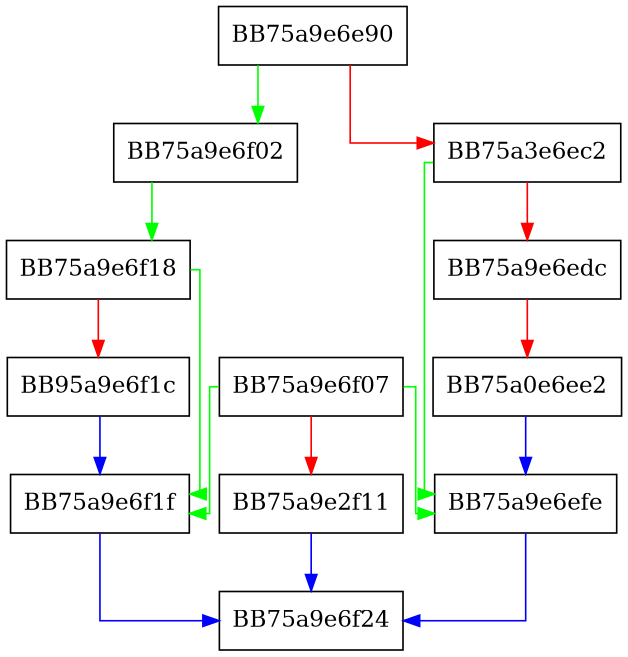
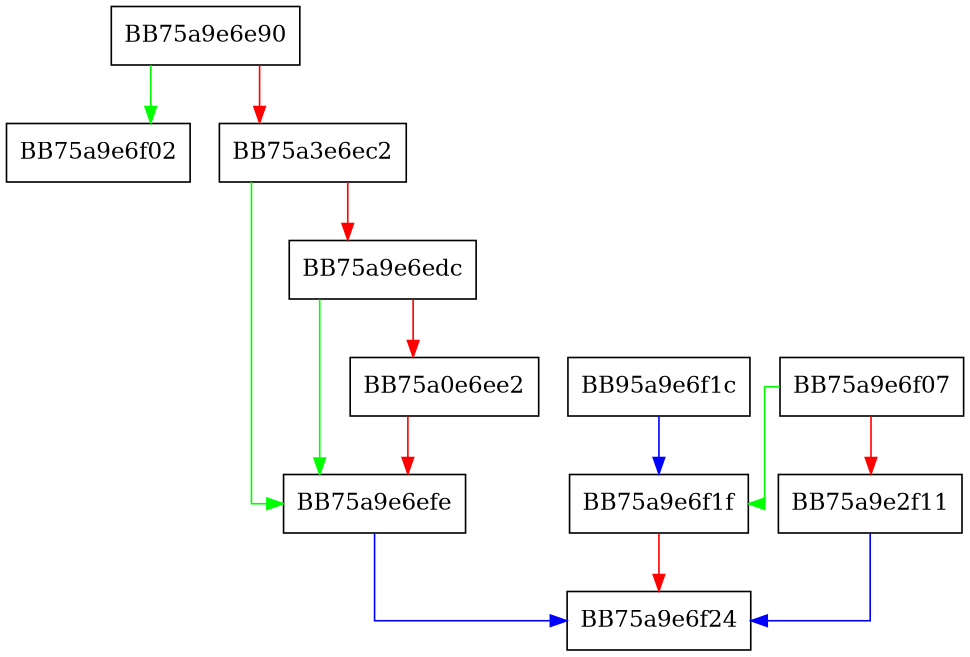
(98, 270) -> none
(526, 437) -> (408, 437)
(416, 445) -> (320, 379)
(108, 621) -> (659, 554)
